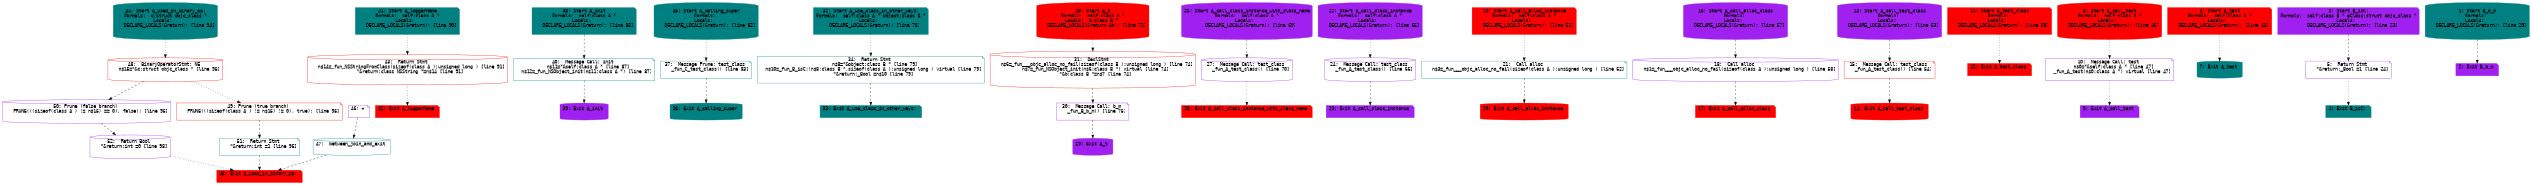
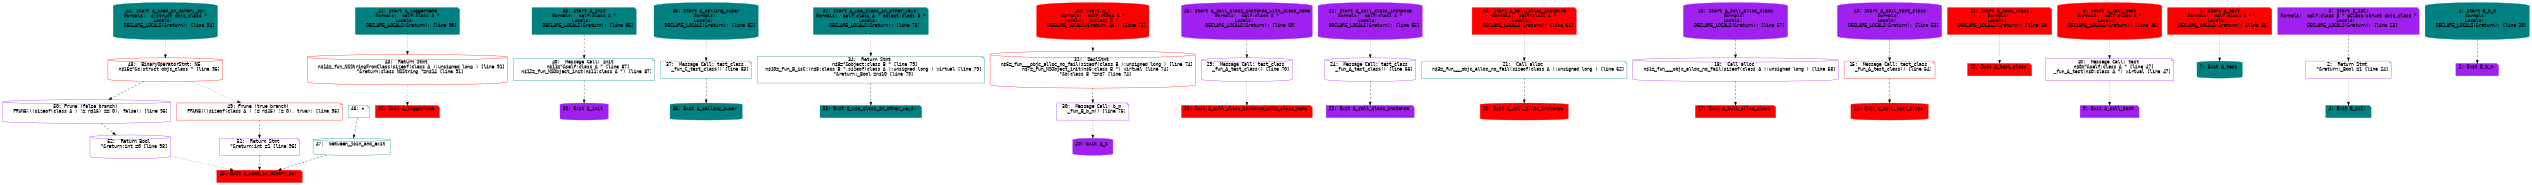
(706, 70) -> (706, 70)
(1247, 70) -> (1247, 70)
(2348, 70) -> (2348, 70)
(359, 112) -> (359, 112)
(1093, 128) -> (1093, 128)
(260, 147) -> (260, 147)
